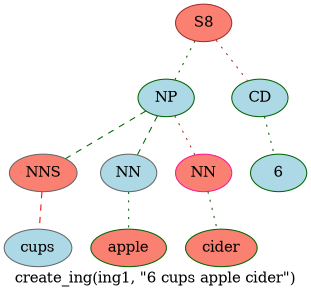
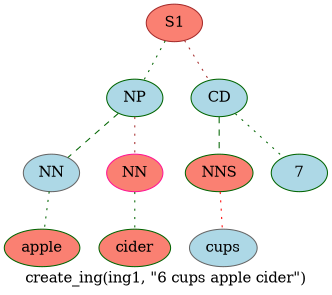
(204, 23) -> (174, 23)
(106, 135) -> (219, 136)
(43, 173) -> (219, 173)
(279, 173) -> (299, 173)
(41, 211) -> (221, 211)
